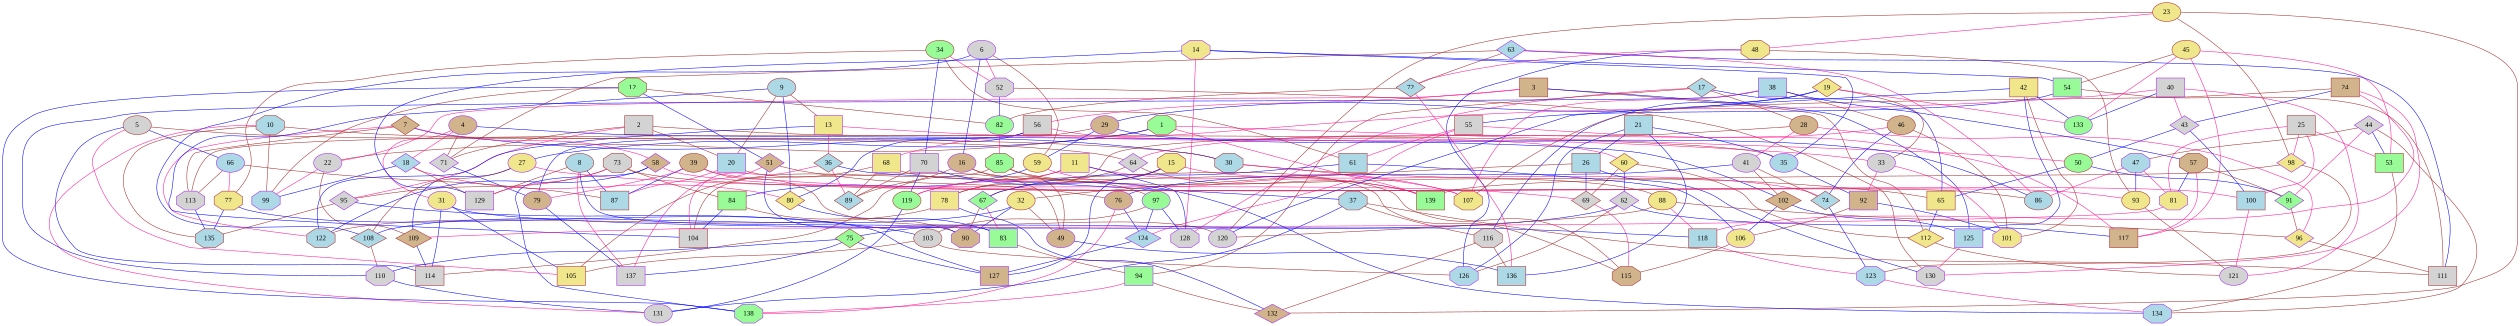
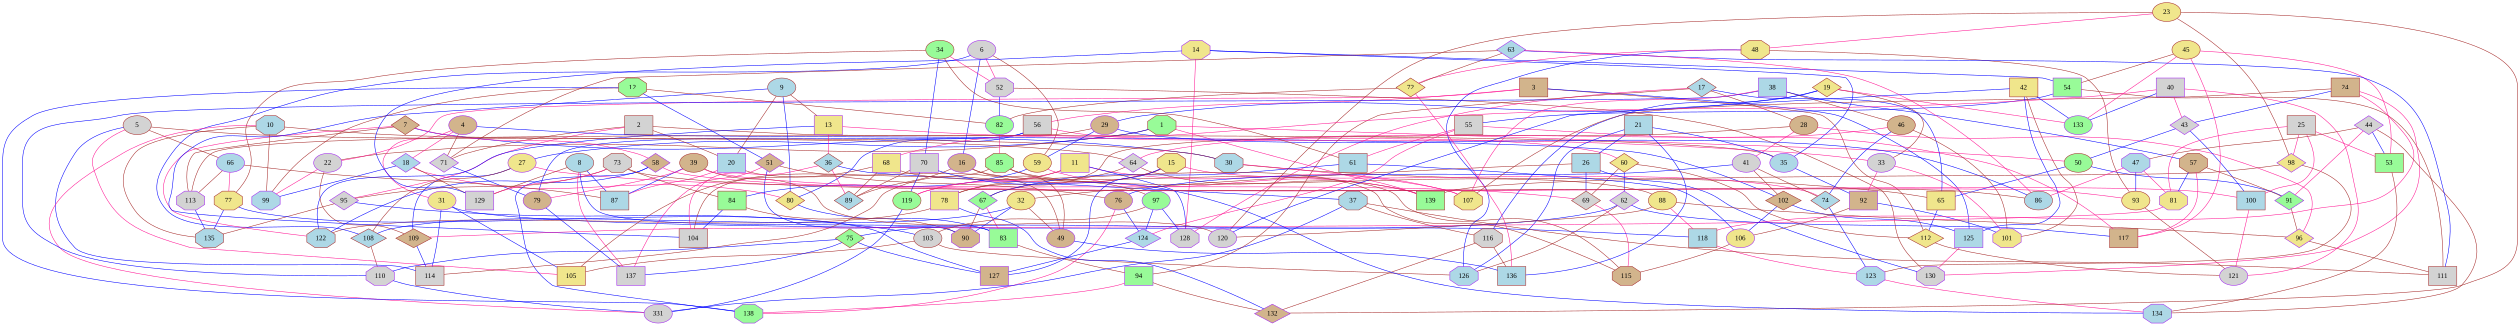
(1411, 87) -> (1411, 87)
(186, 145) -> (186, 145)
(658, 314) -> (658, 314)
